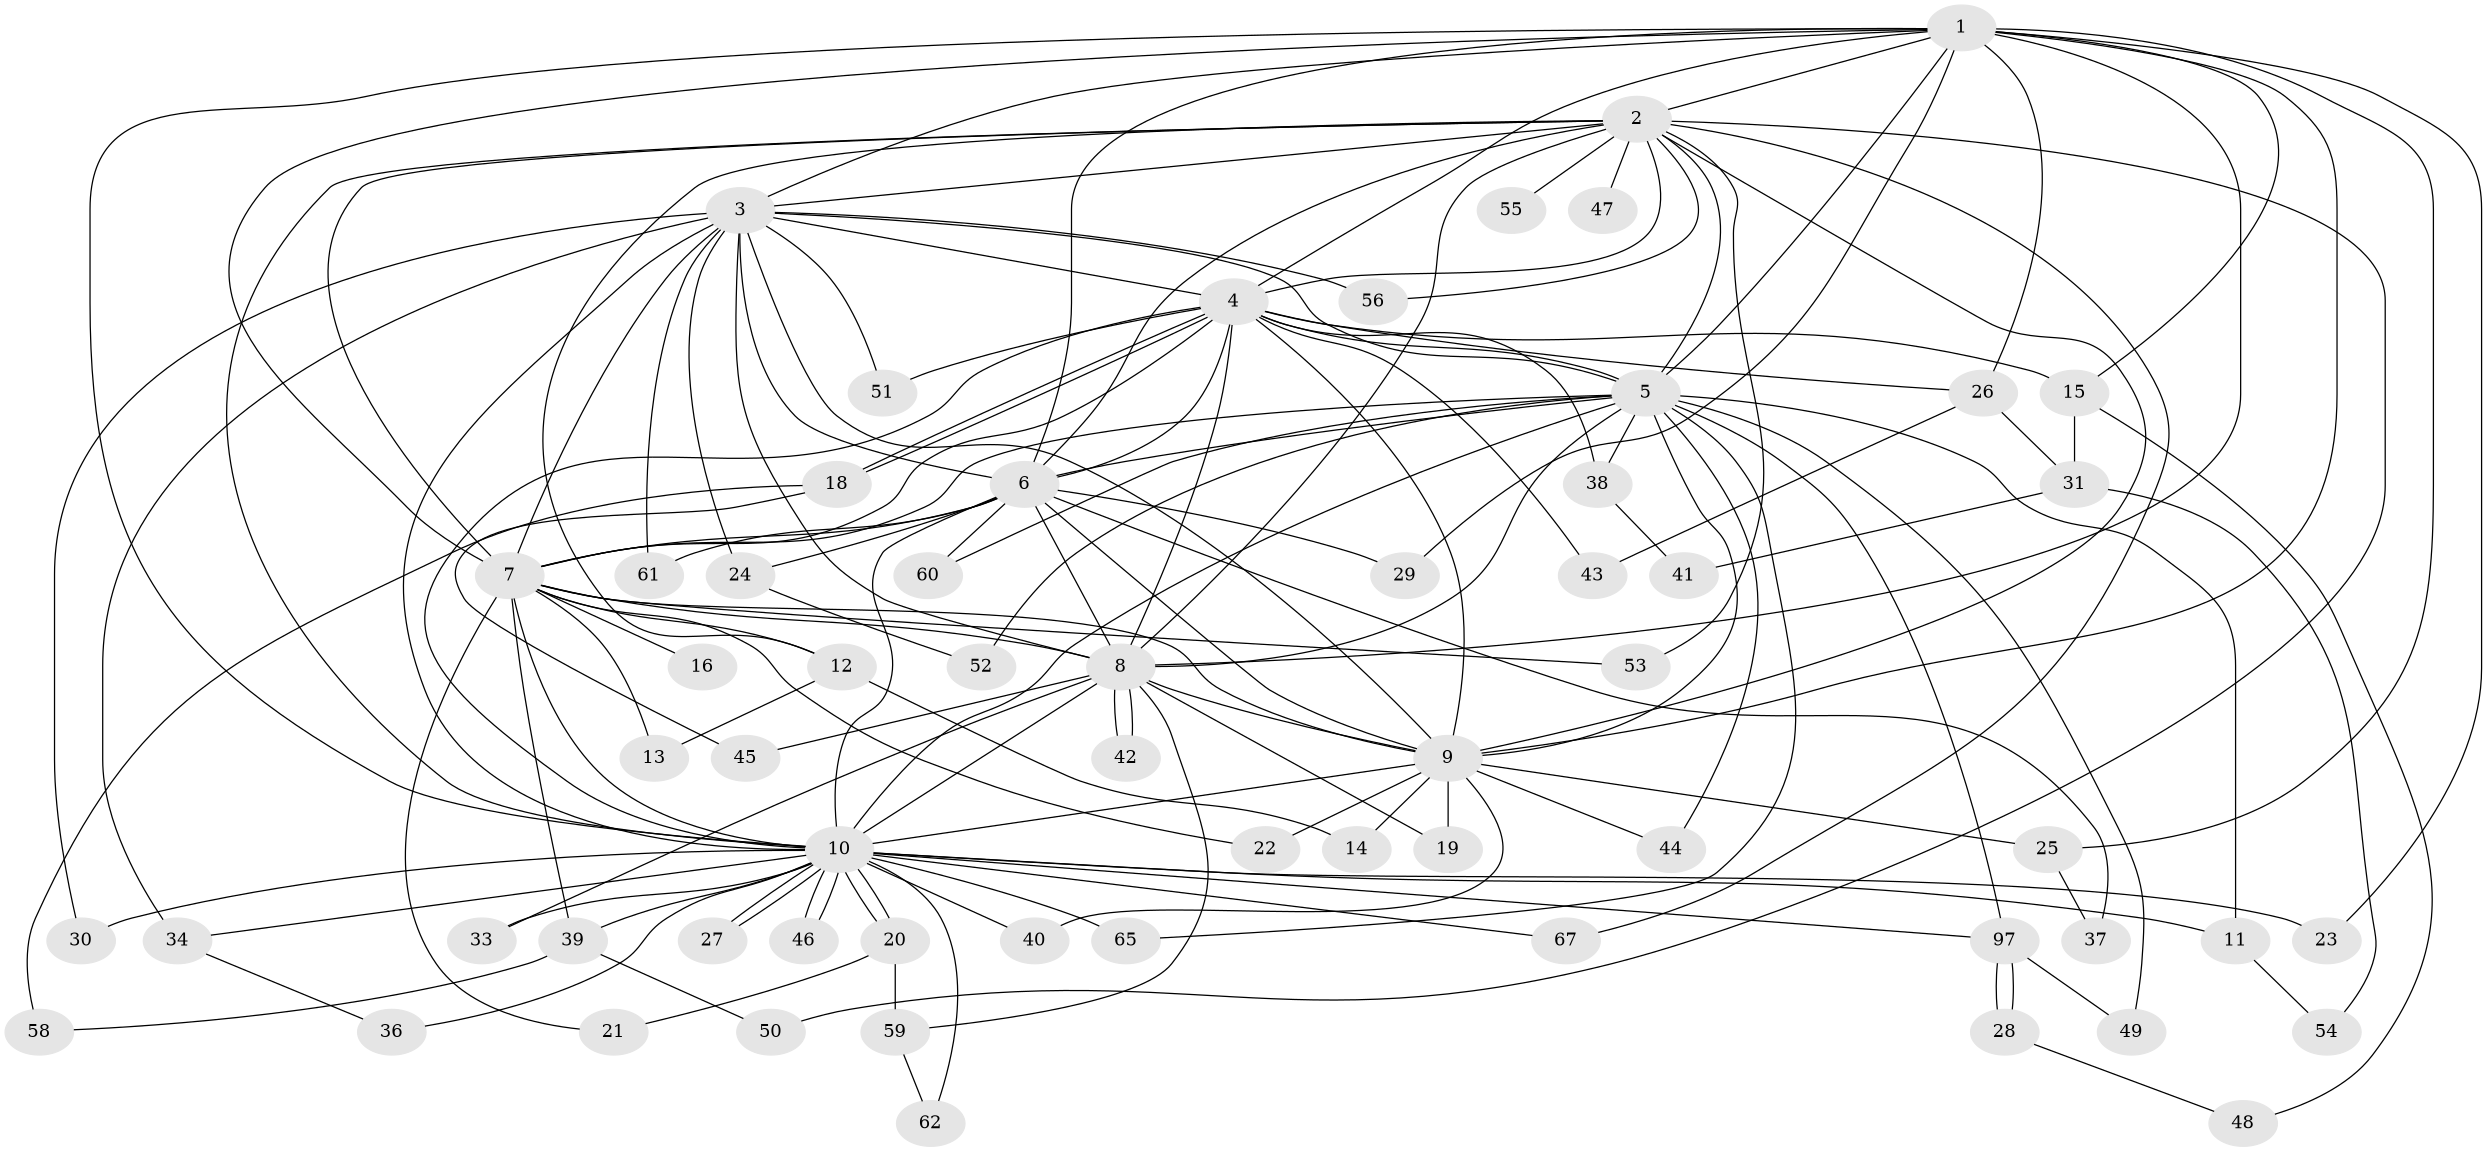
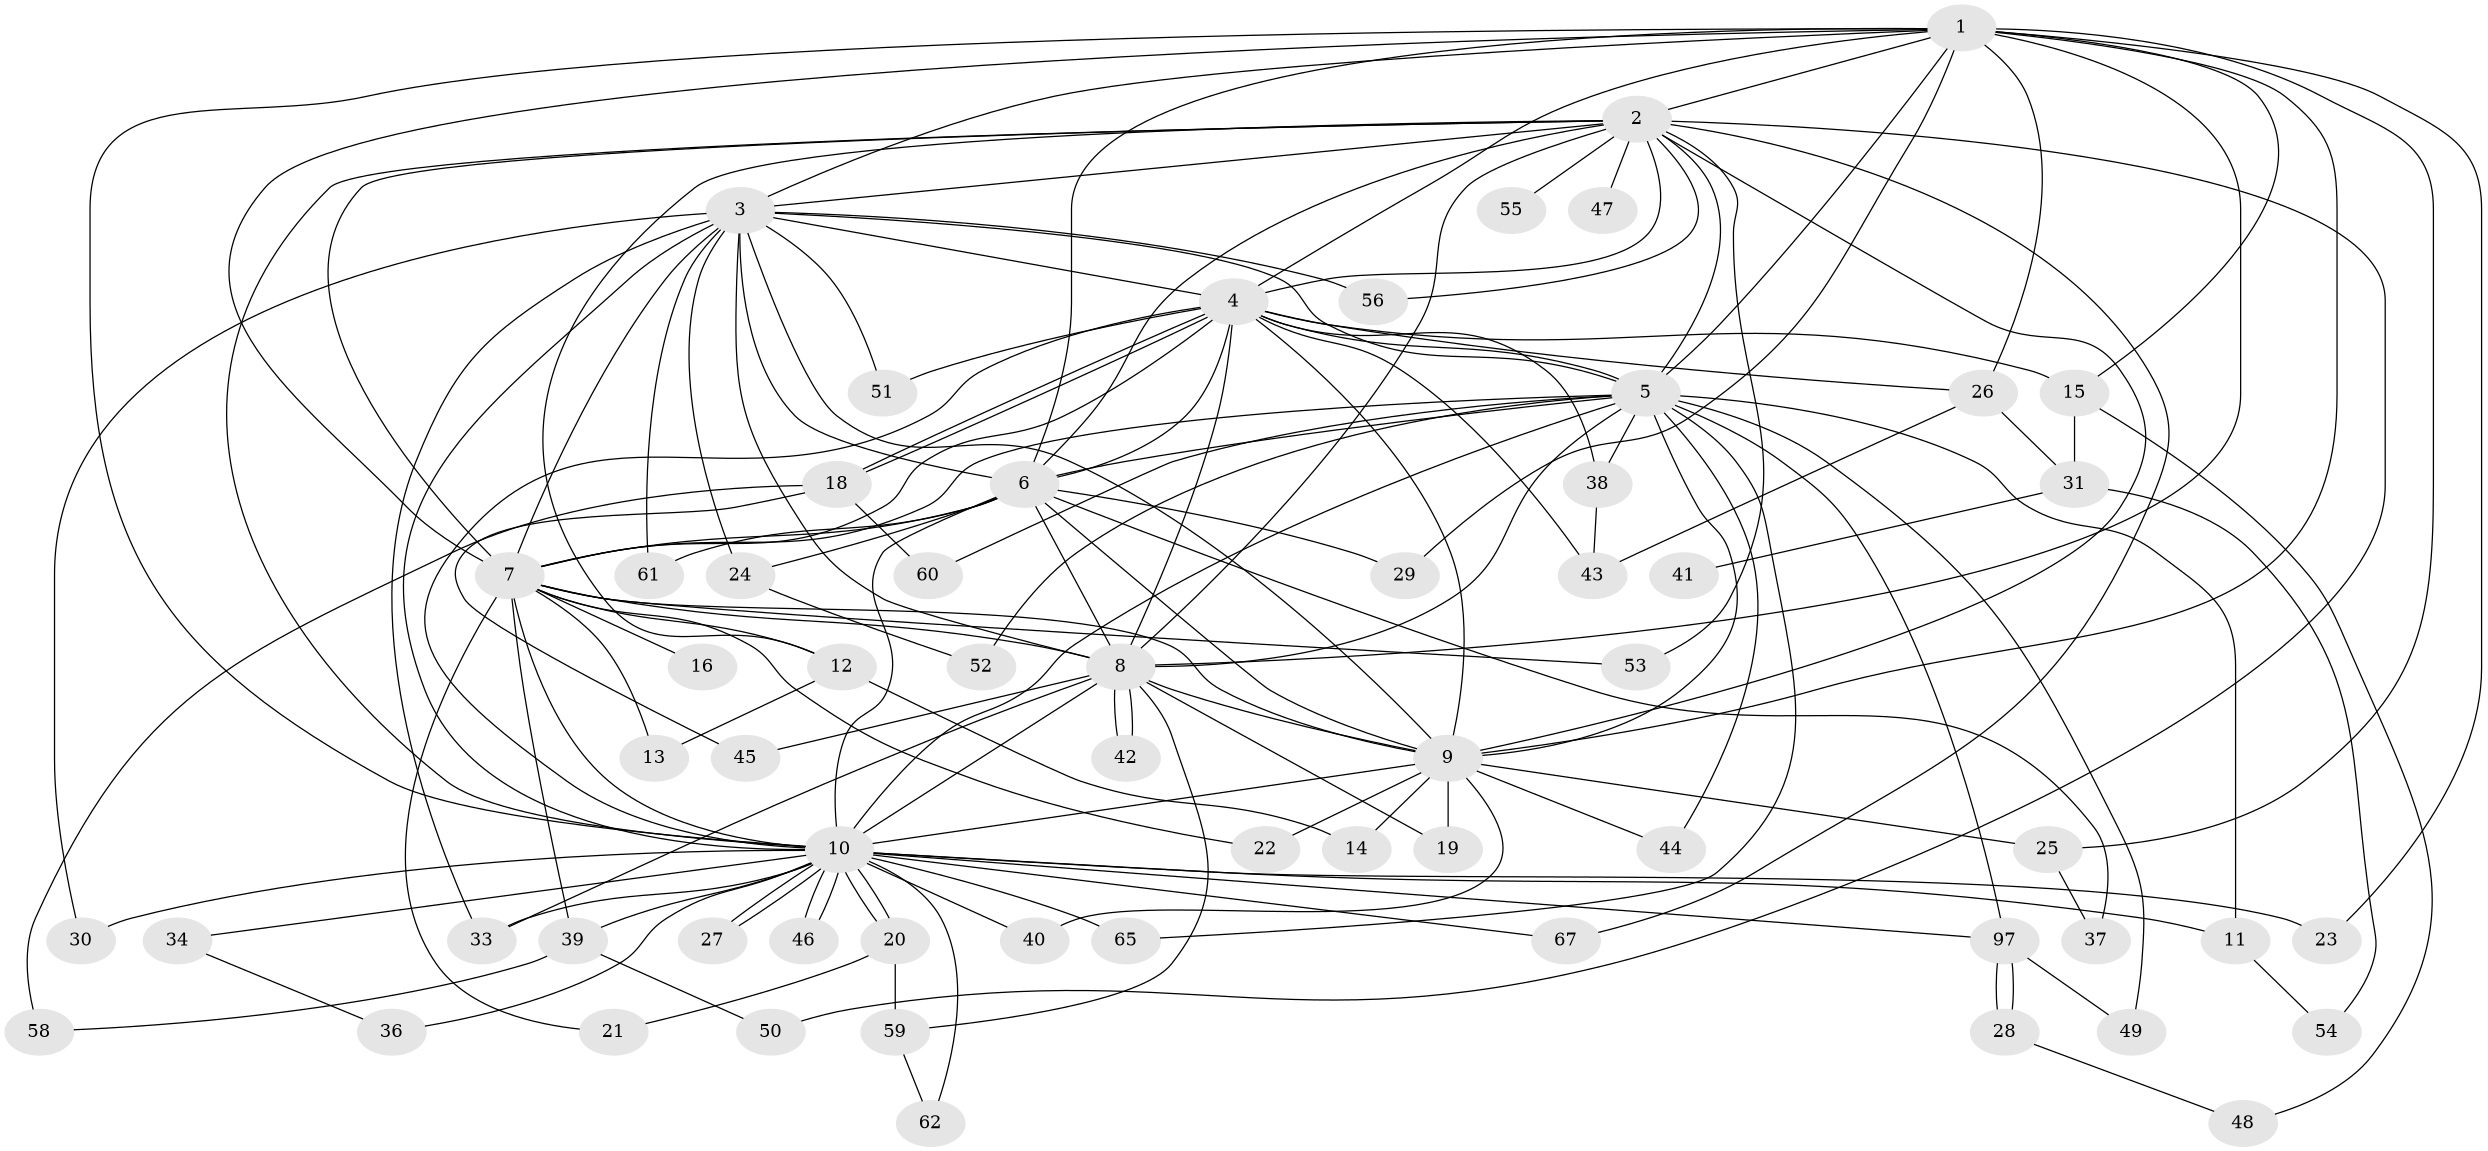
(242, 415) -> (411, 478)
(976, 530) -> (882, 530)
(1641, 530) -> (1595, 530)
